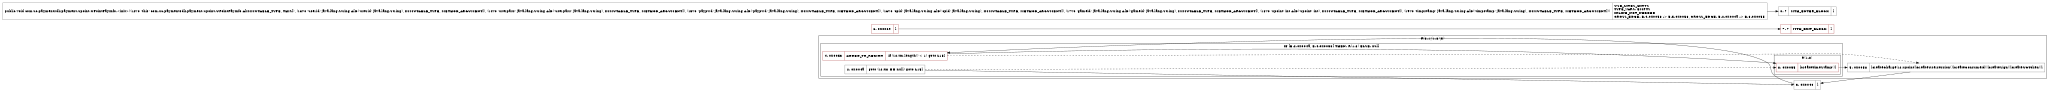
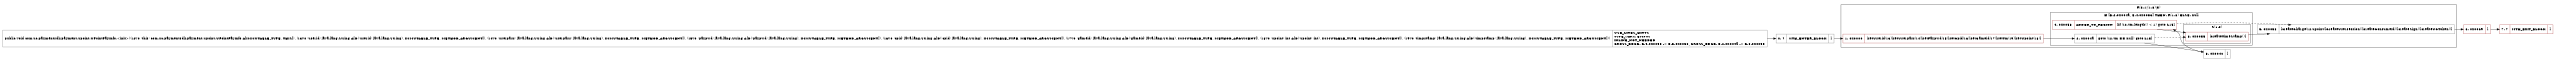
none -> (1943, 39)
(1873, 77) -> (2458, 29)
